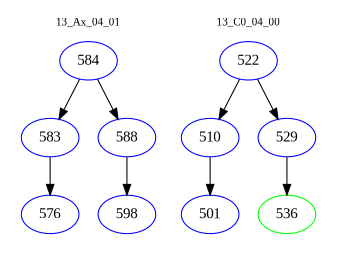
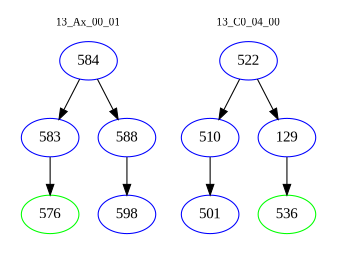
(89, 23) -> (89, 23)
(287, 138) -> (287, 138)
(50, 214) -> (50, 214)
